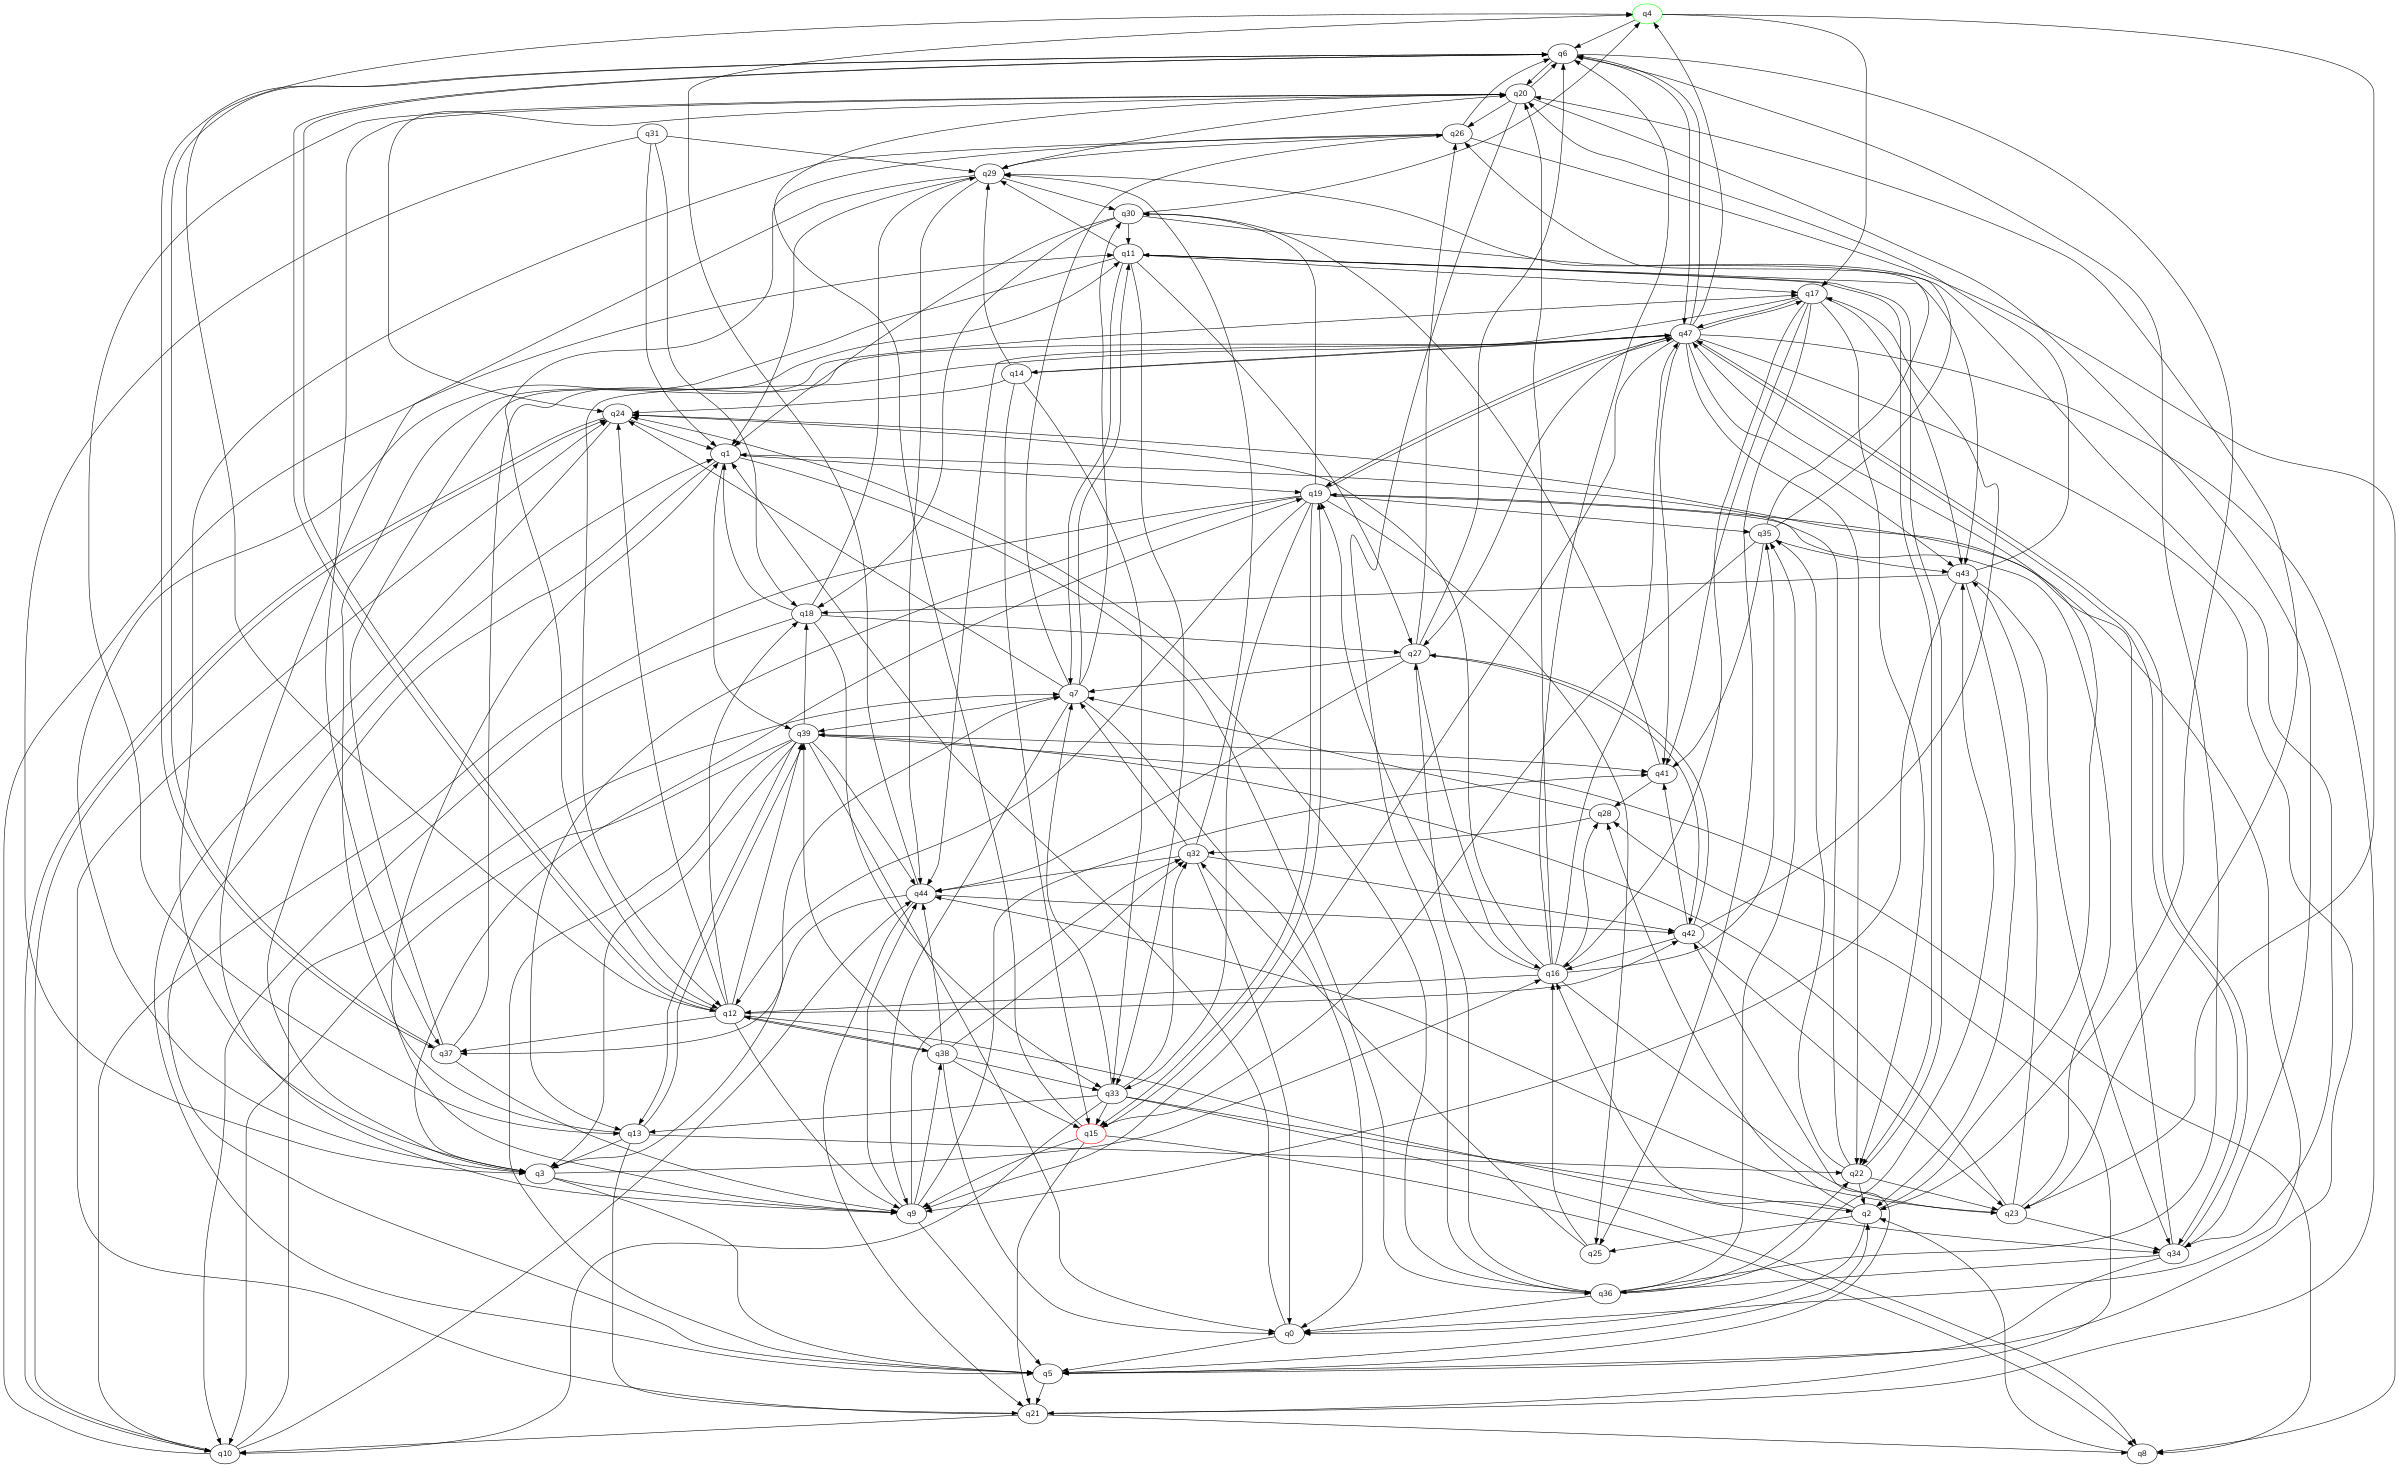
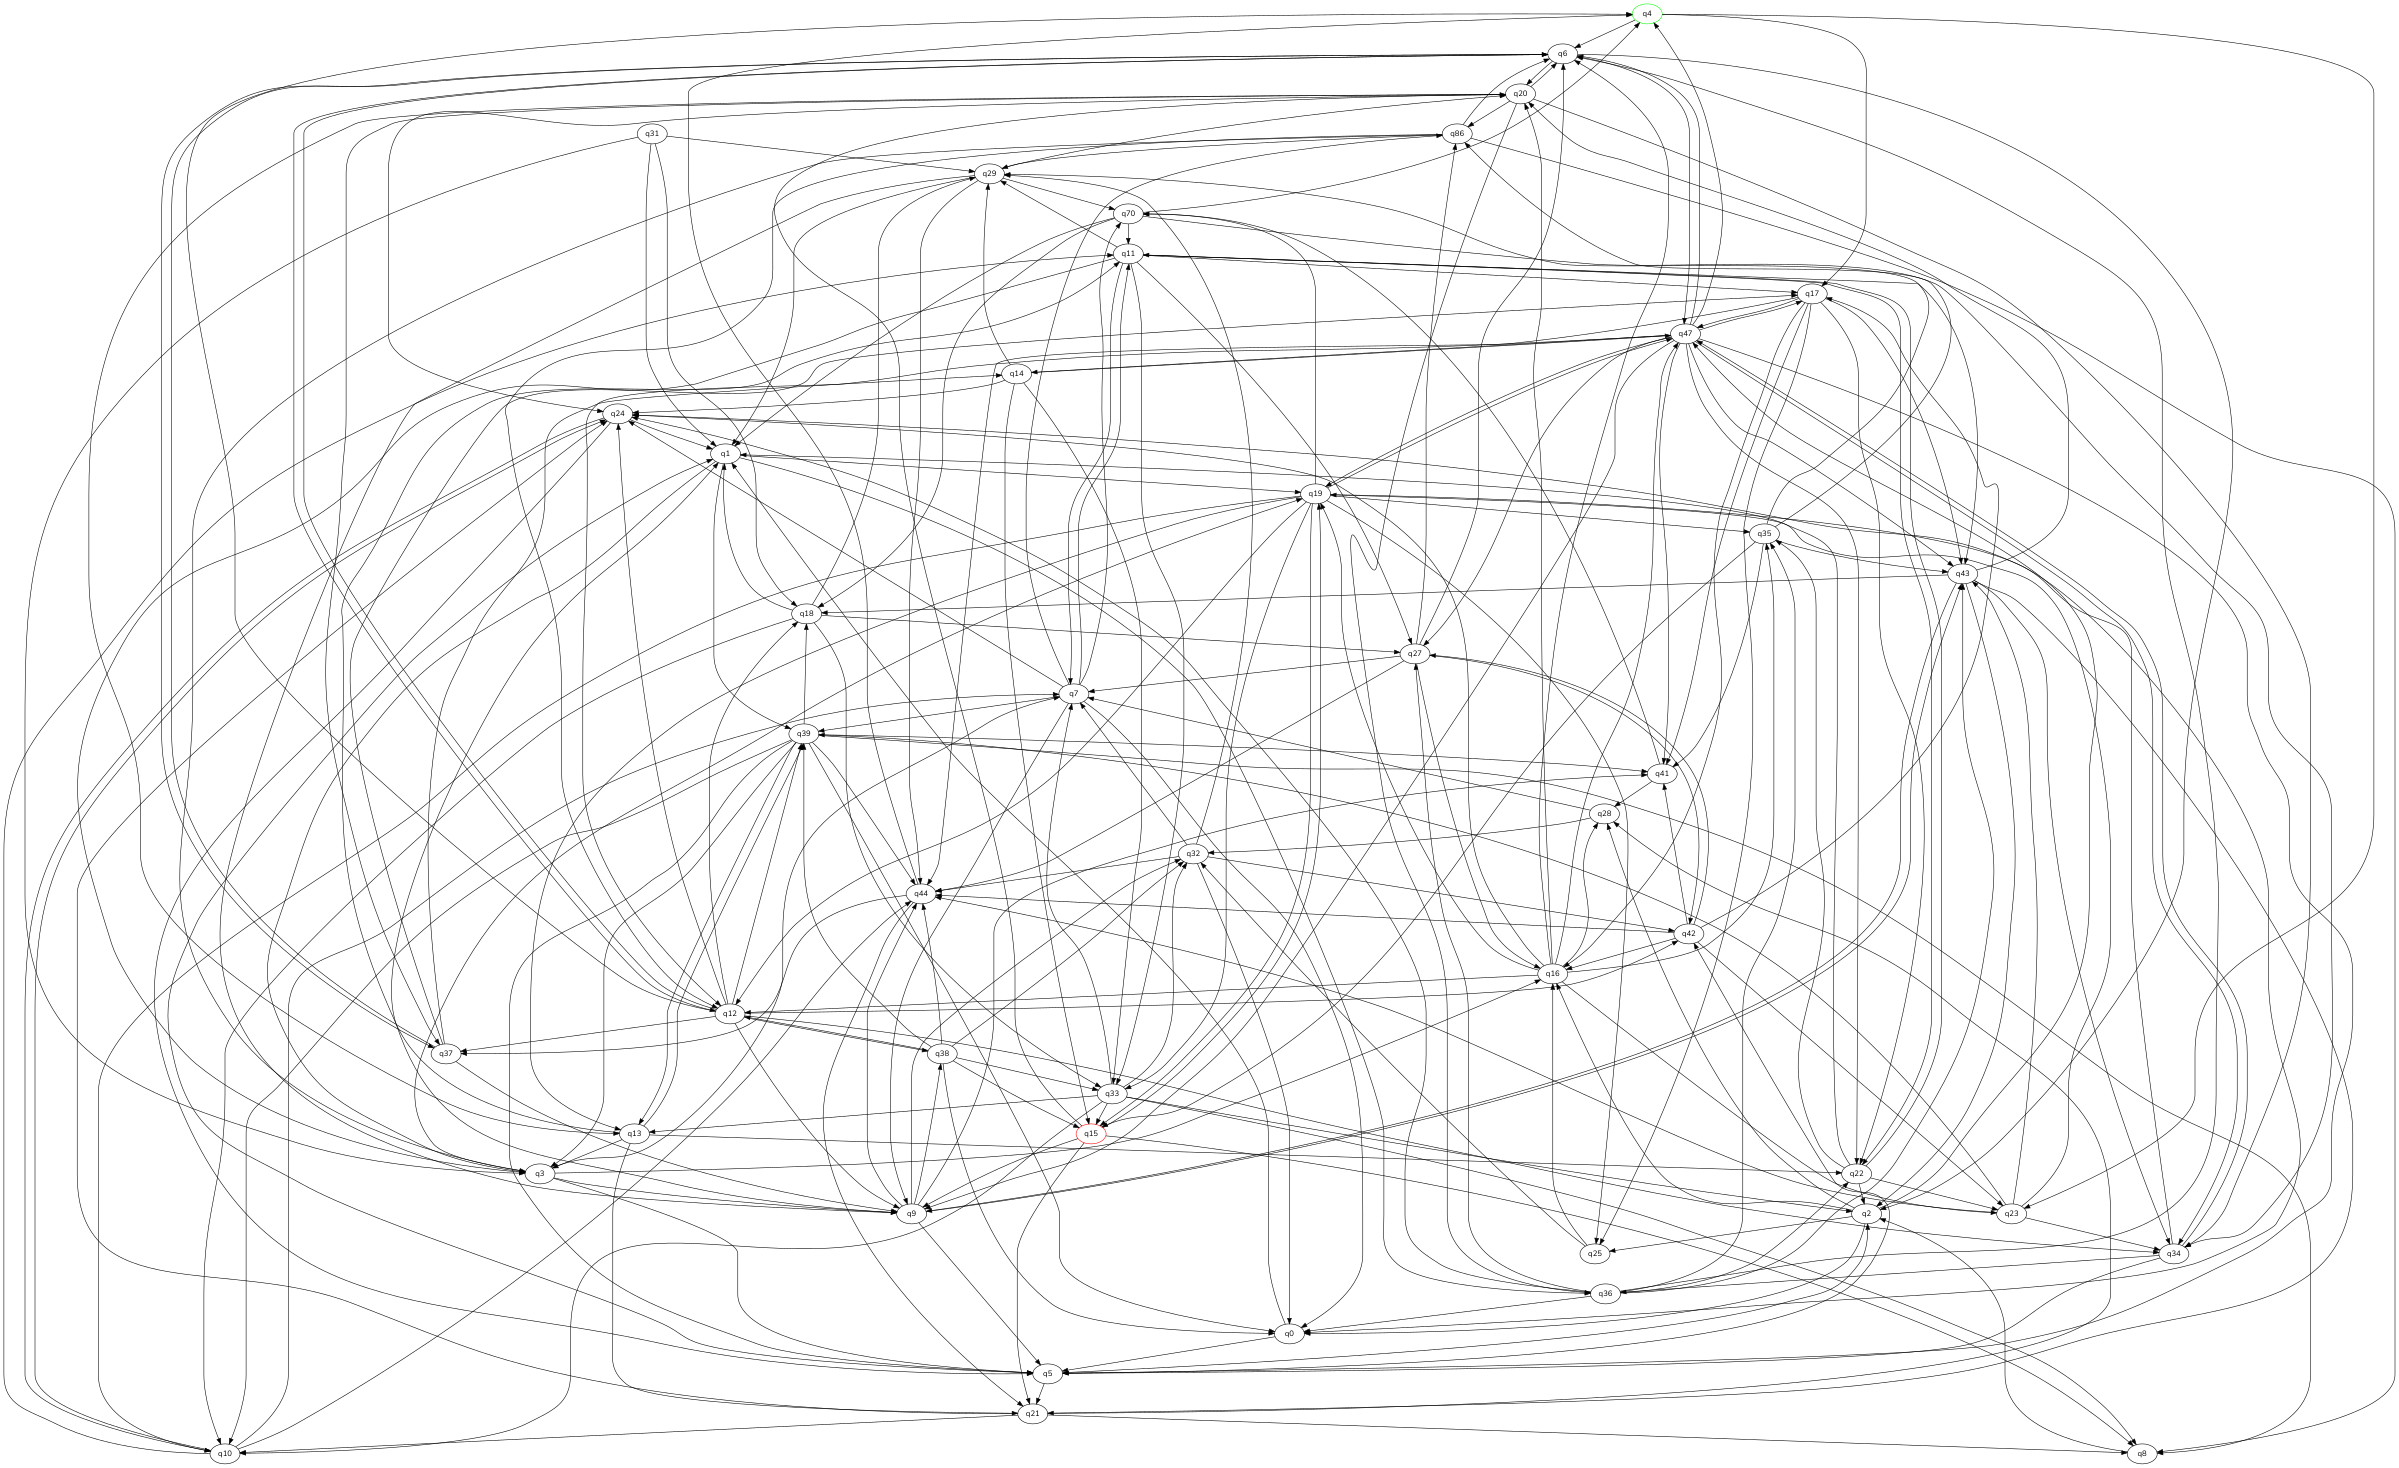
(1457, 134) -> (1457, 134)
(1128, 214) -> (1128, 214)
(547, 406) -> (542, 524)
(2241, 469) -> none
(1266, 912) -> (1344, 916)
none -> (1684, 1038)
(2360, 1239) -> (2104, 1335)
